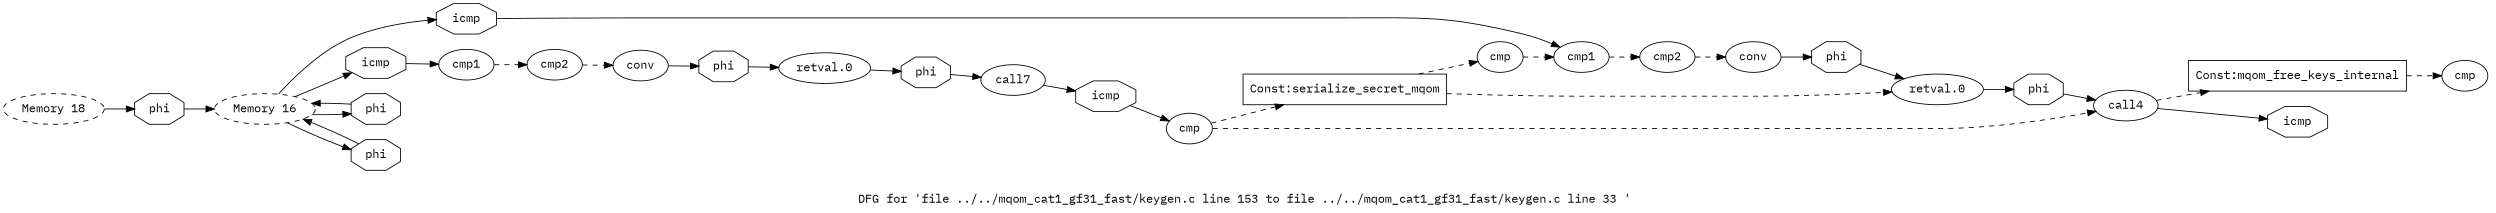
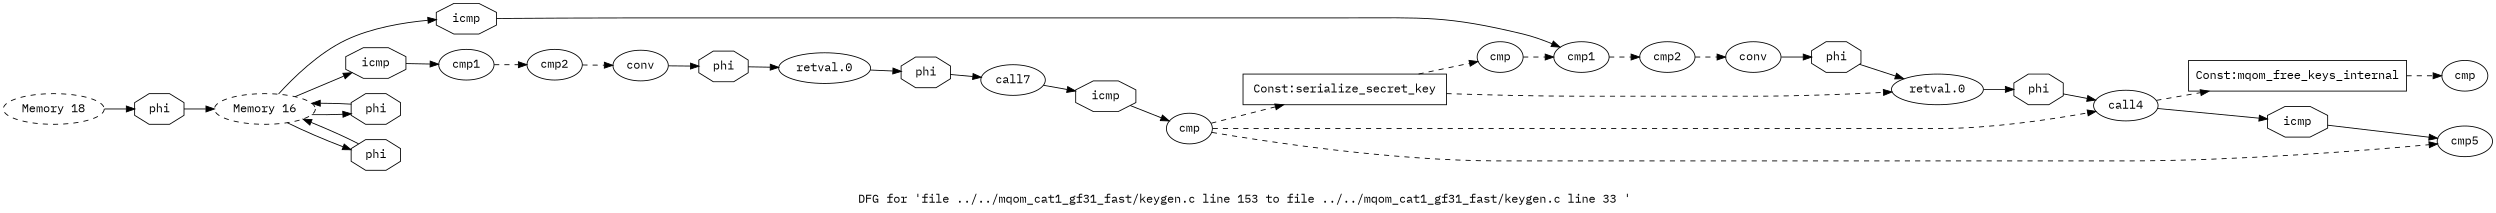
(1345, 89) -> (1345, 89)
none -> (2465, 141)
